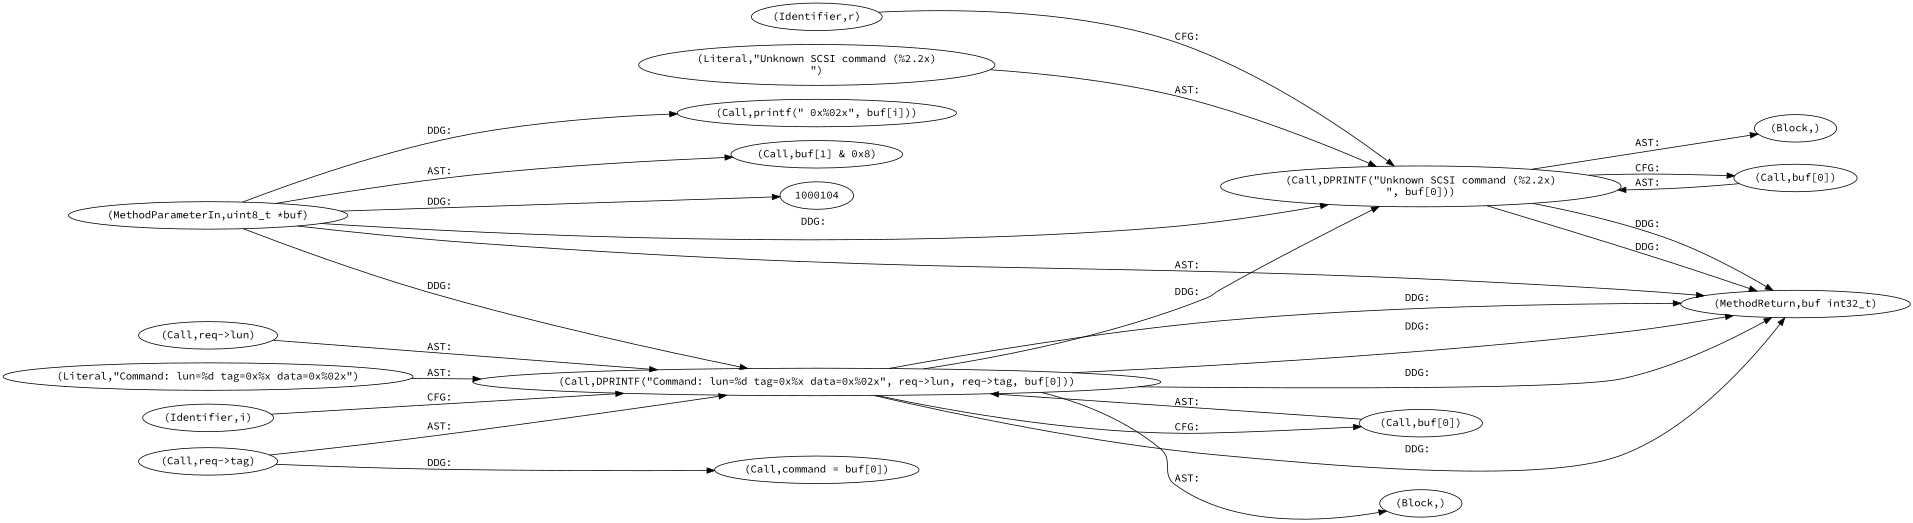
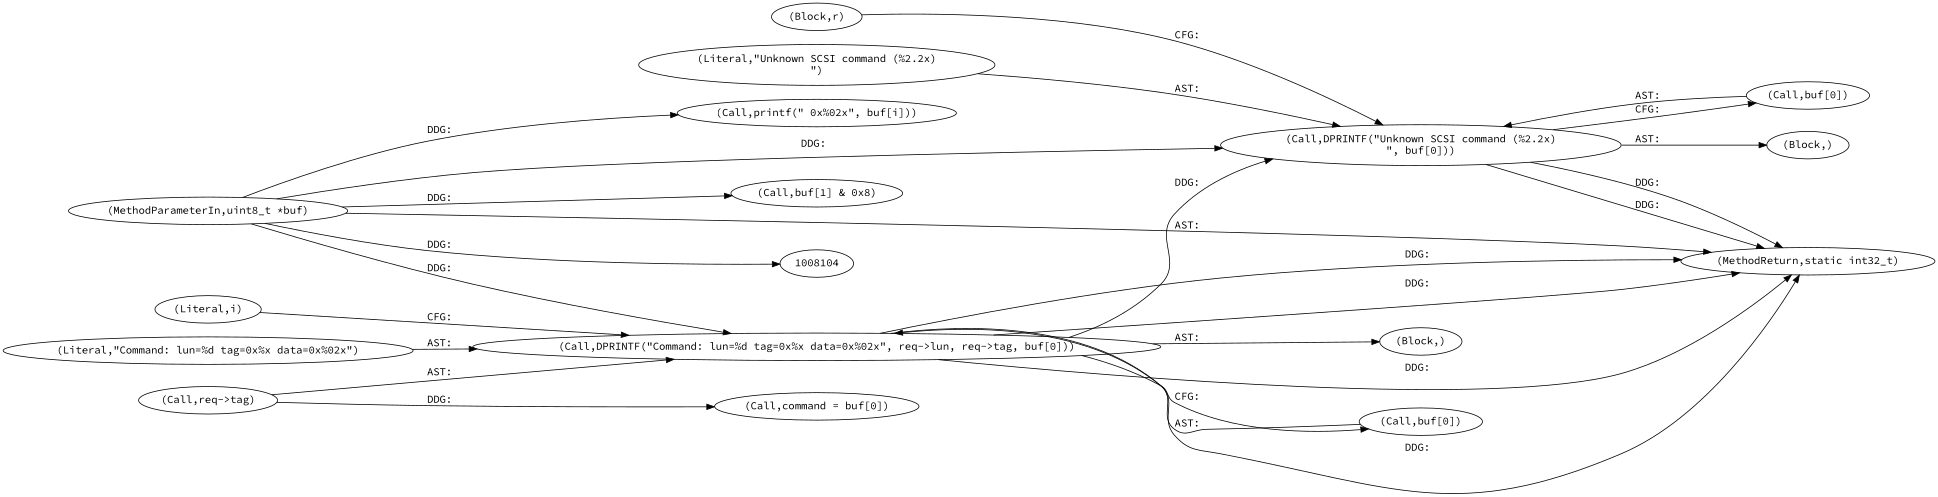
(817, 17) -> (817, 17)
(443, 171) -> (443, 198)
(817, 196) -> (817, 264)
(1796, 304) -> (1808, 261)
(208, 335) -> none
(208, 418) -> (208, 309)
